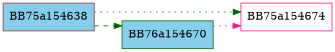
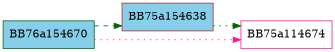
(286, 17) -> (286, 35)
(104, 26) -> (104, 26)
